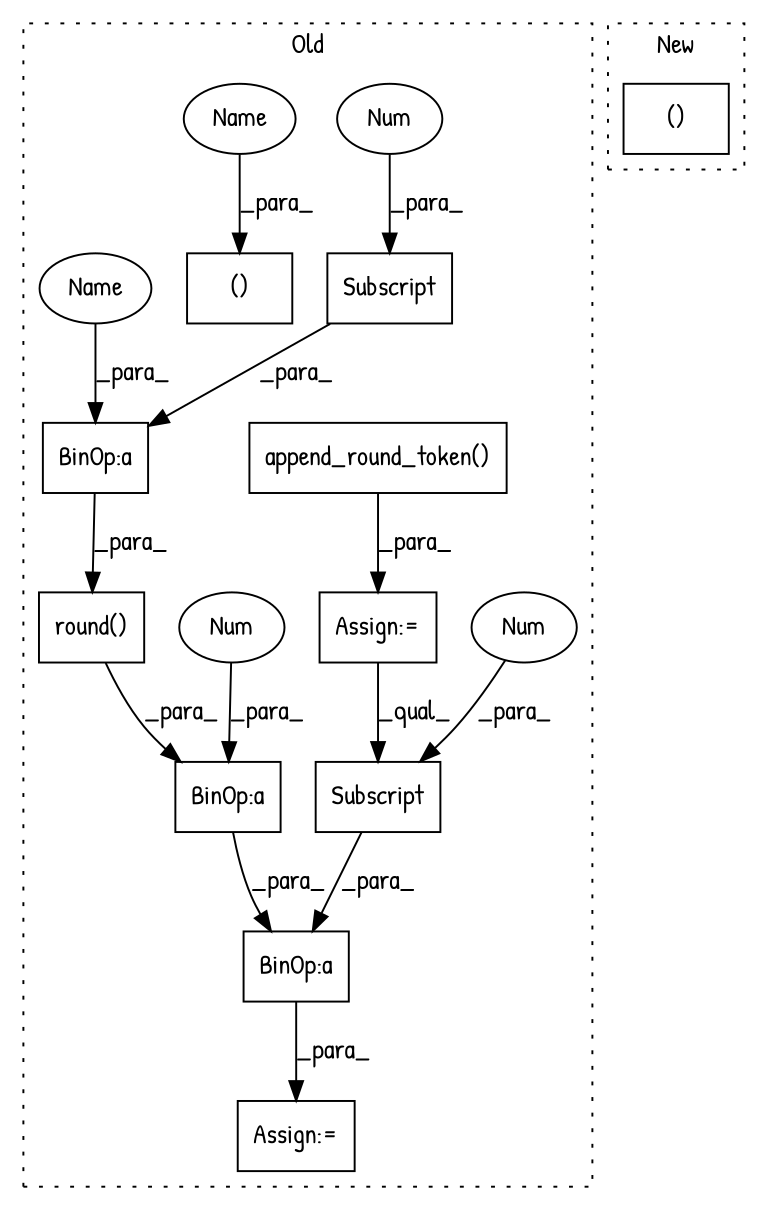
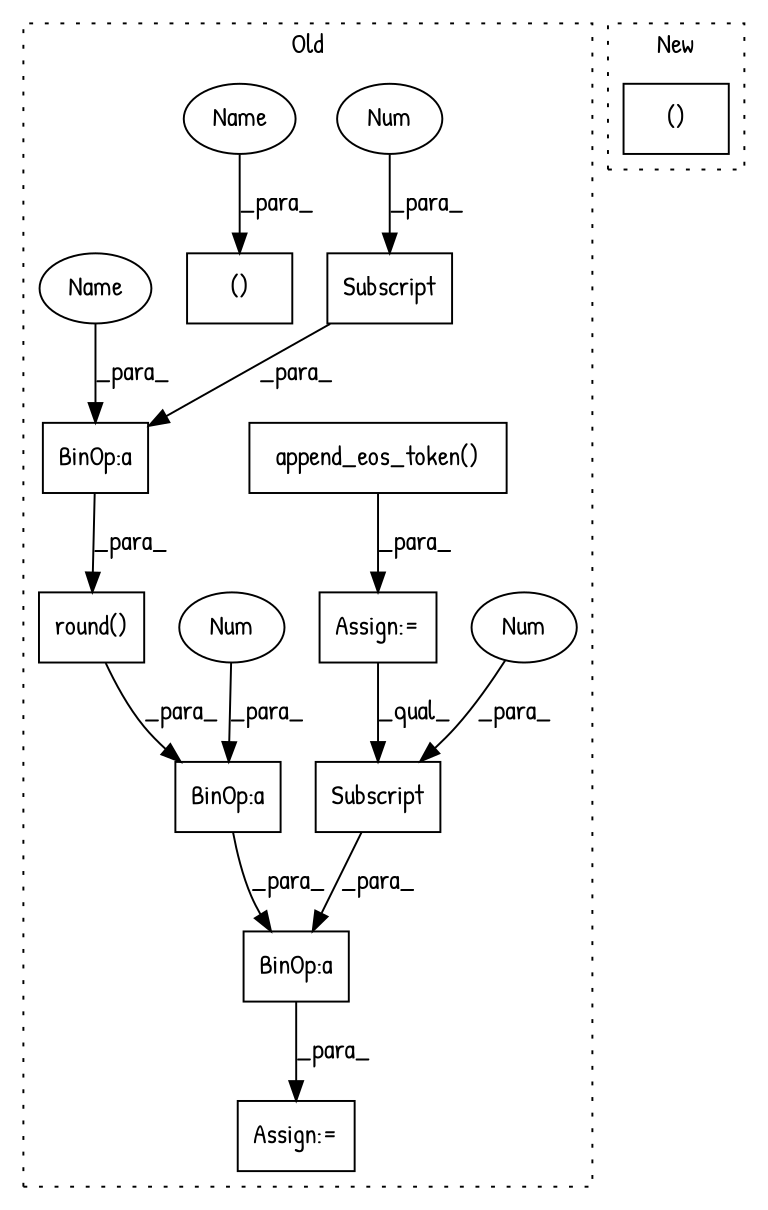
(378, 458) -> (378, 458)
